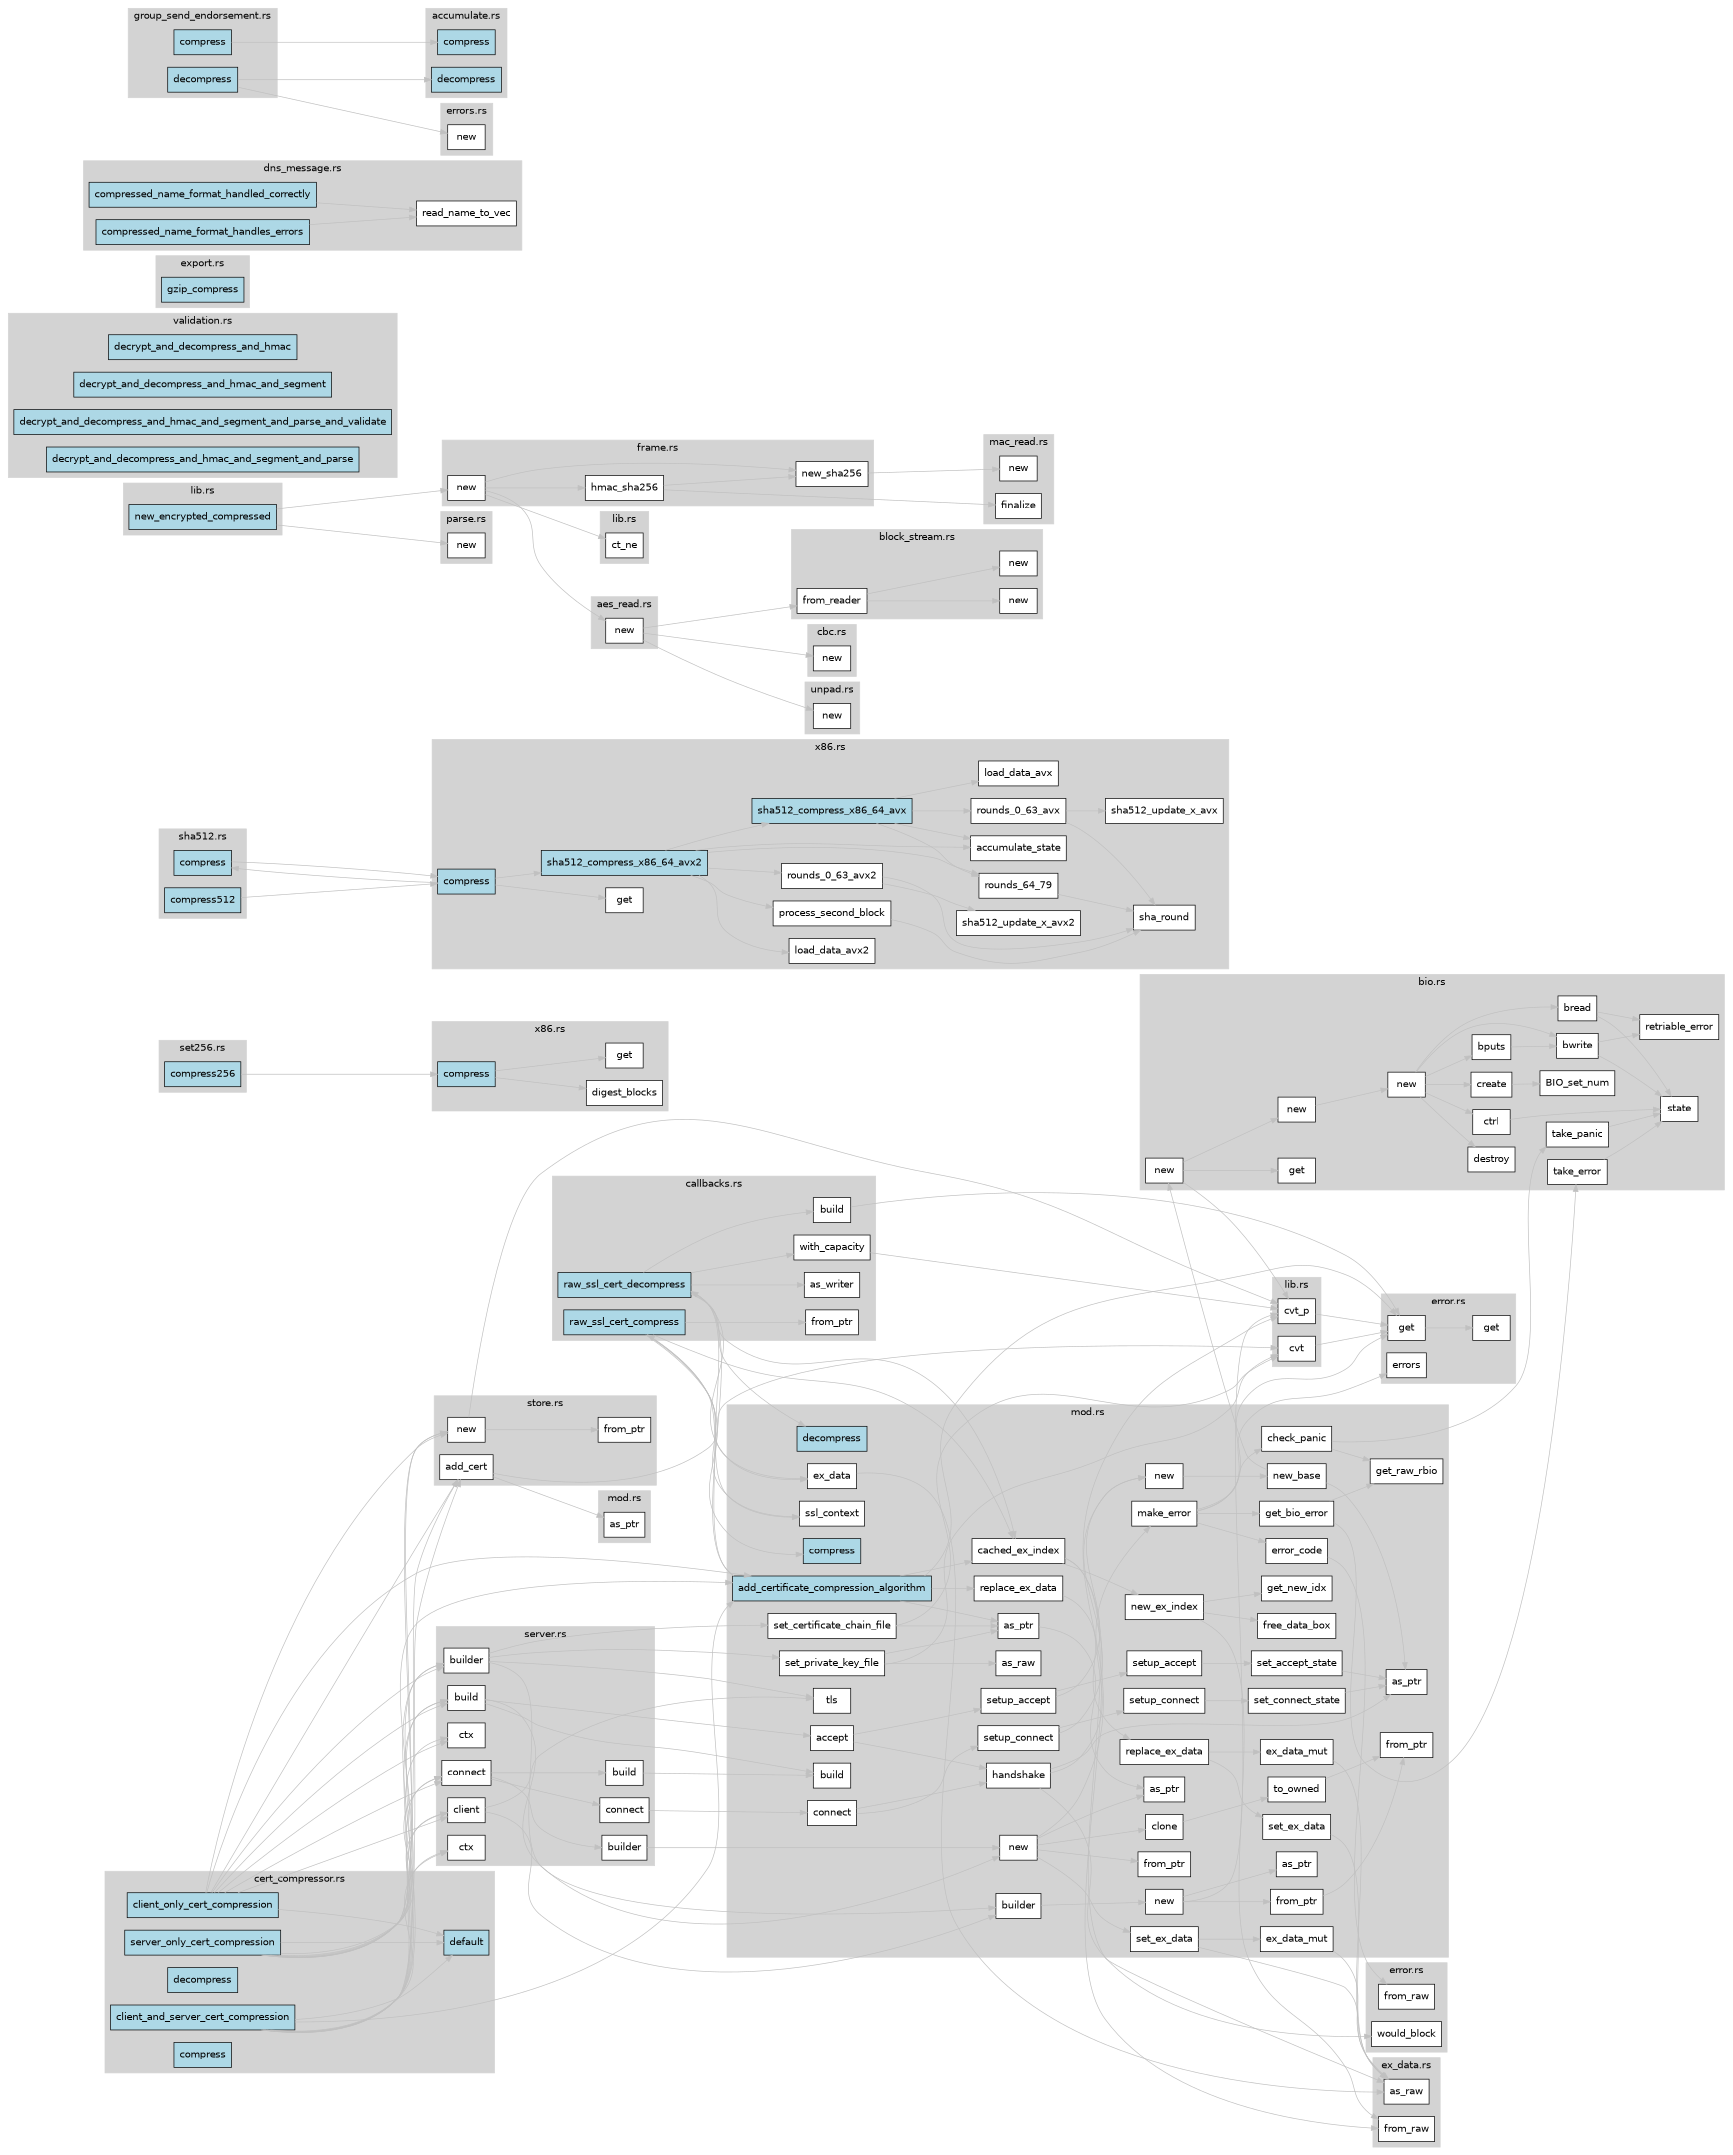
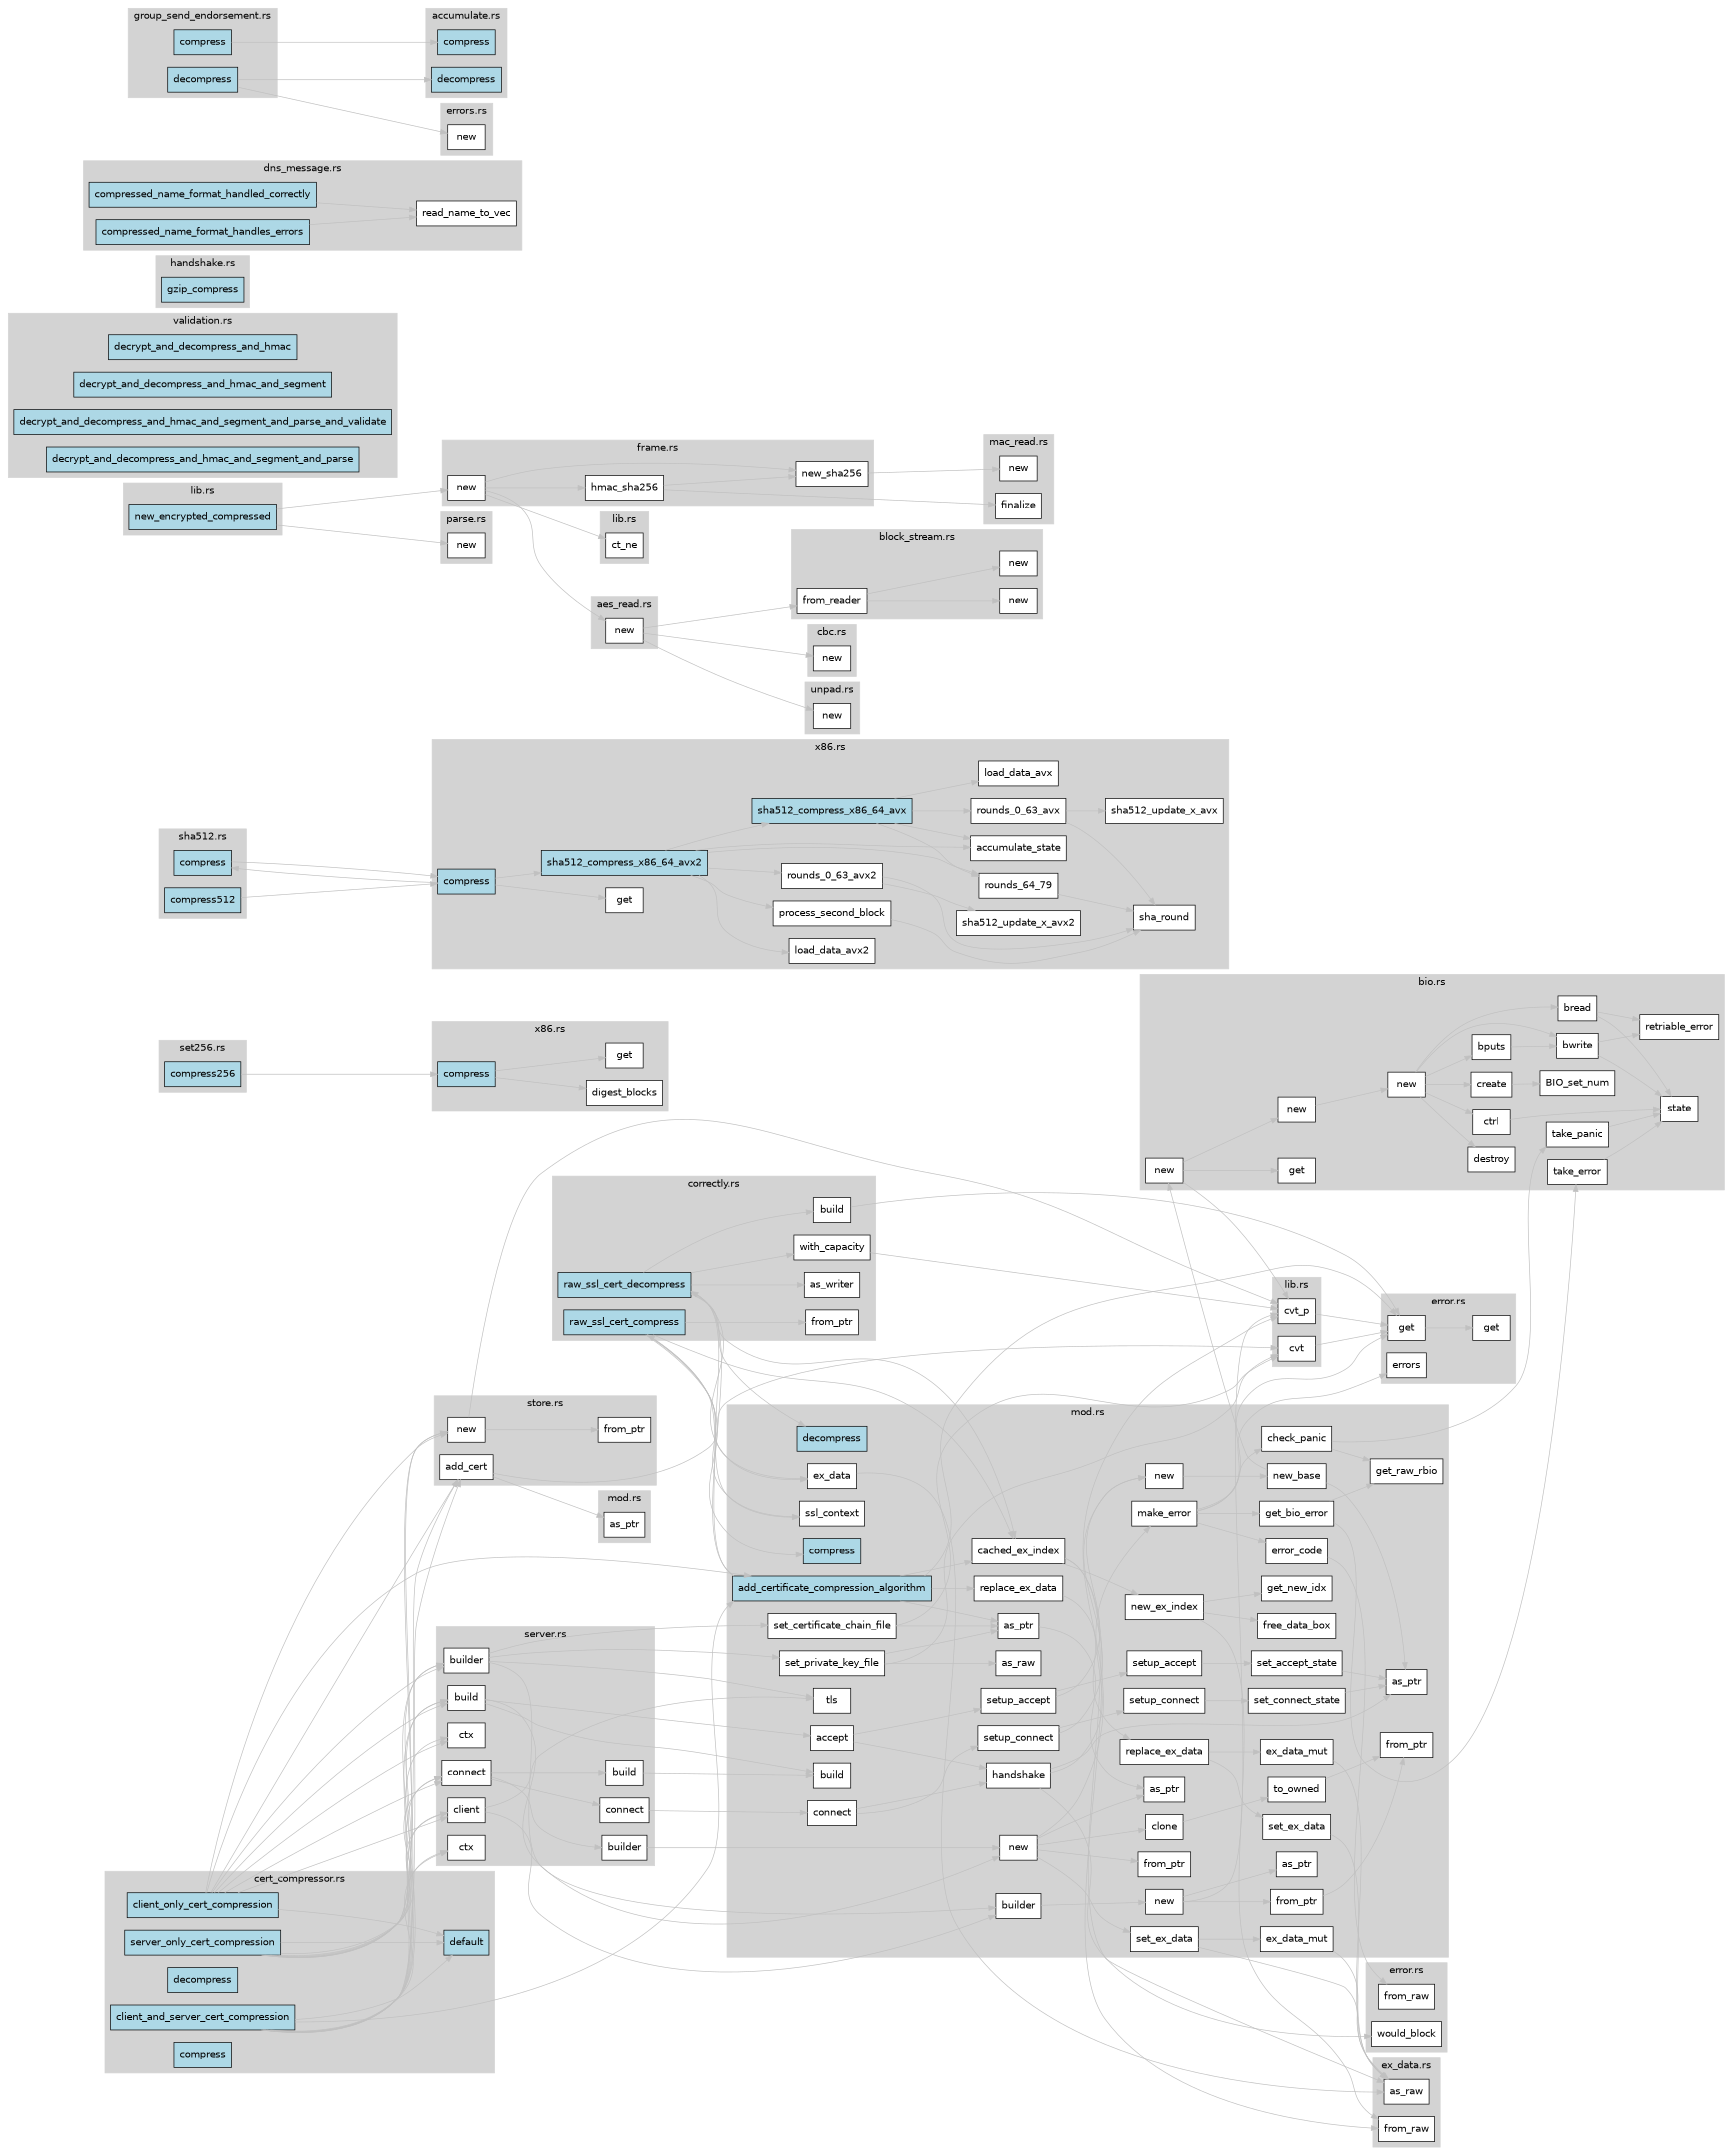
(203, 264) -> (203, 264)
(714, 1184) -> (714, 1184)
(401, 1706) -> none
